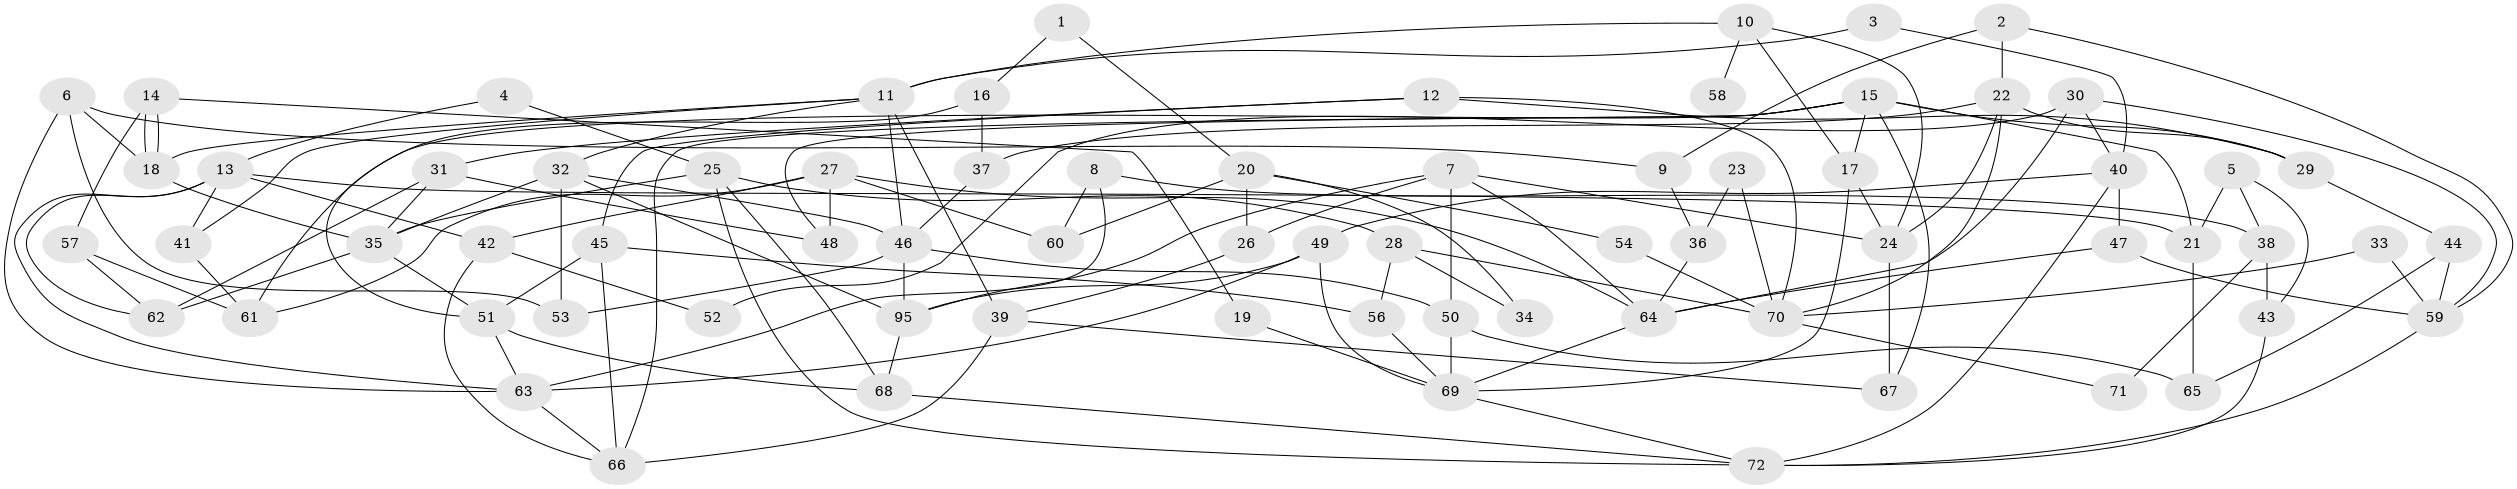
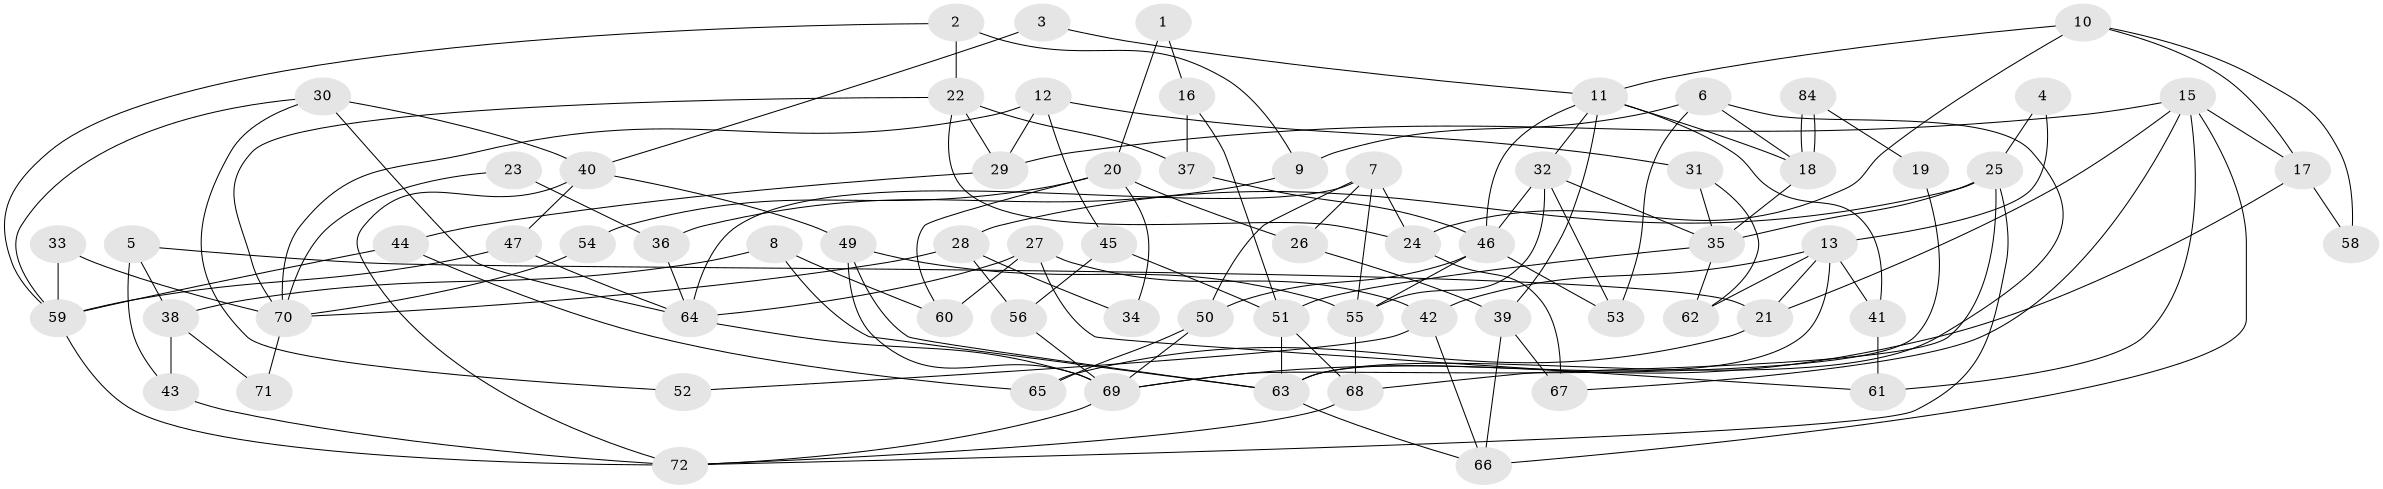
(152, 96) -> (1808, 96)
(1872, 211) -> (2327, 207)
(71, 244) -> none
(830, 244) -> none
(904, 318) -> (1355, 318)
(609, 350) -> none
